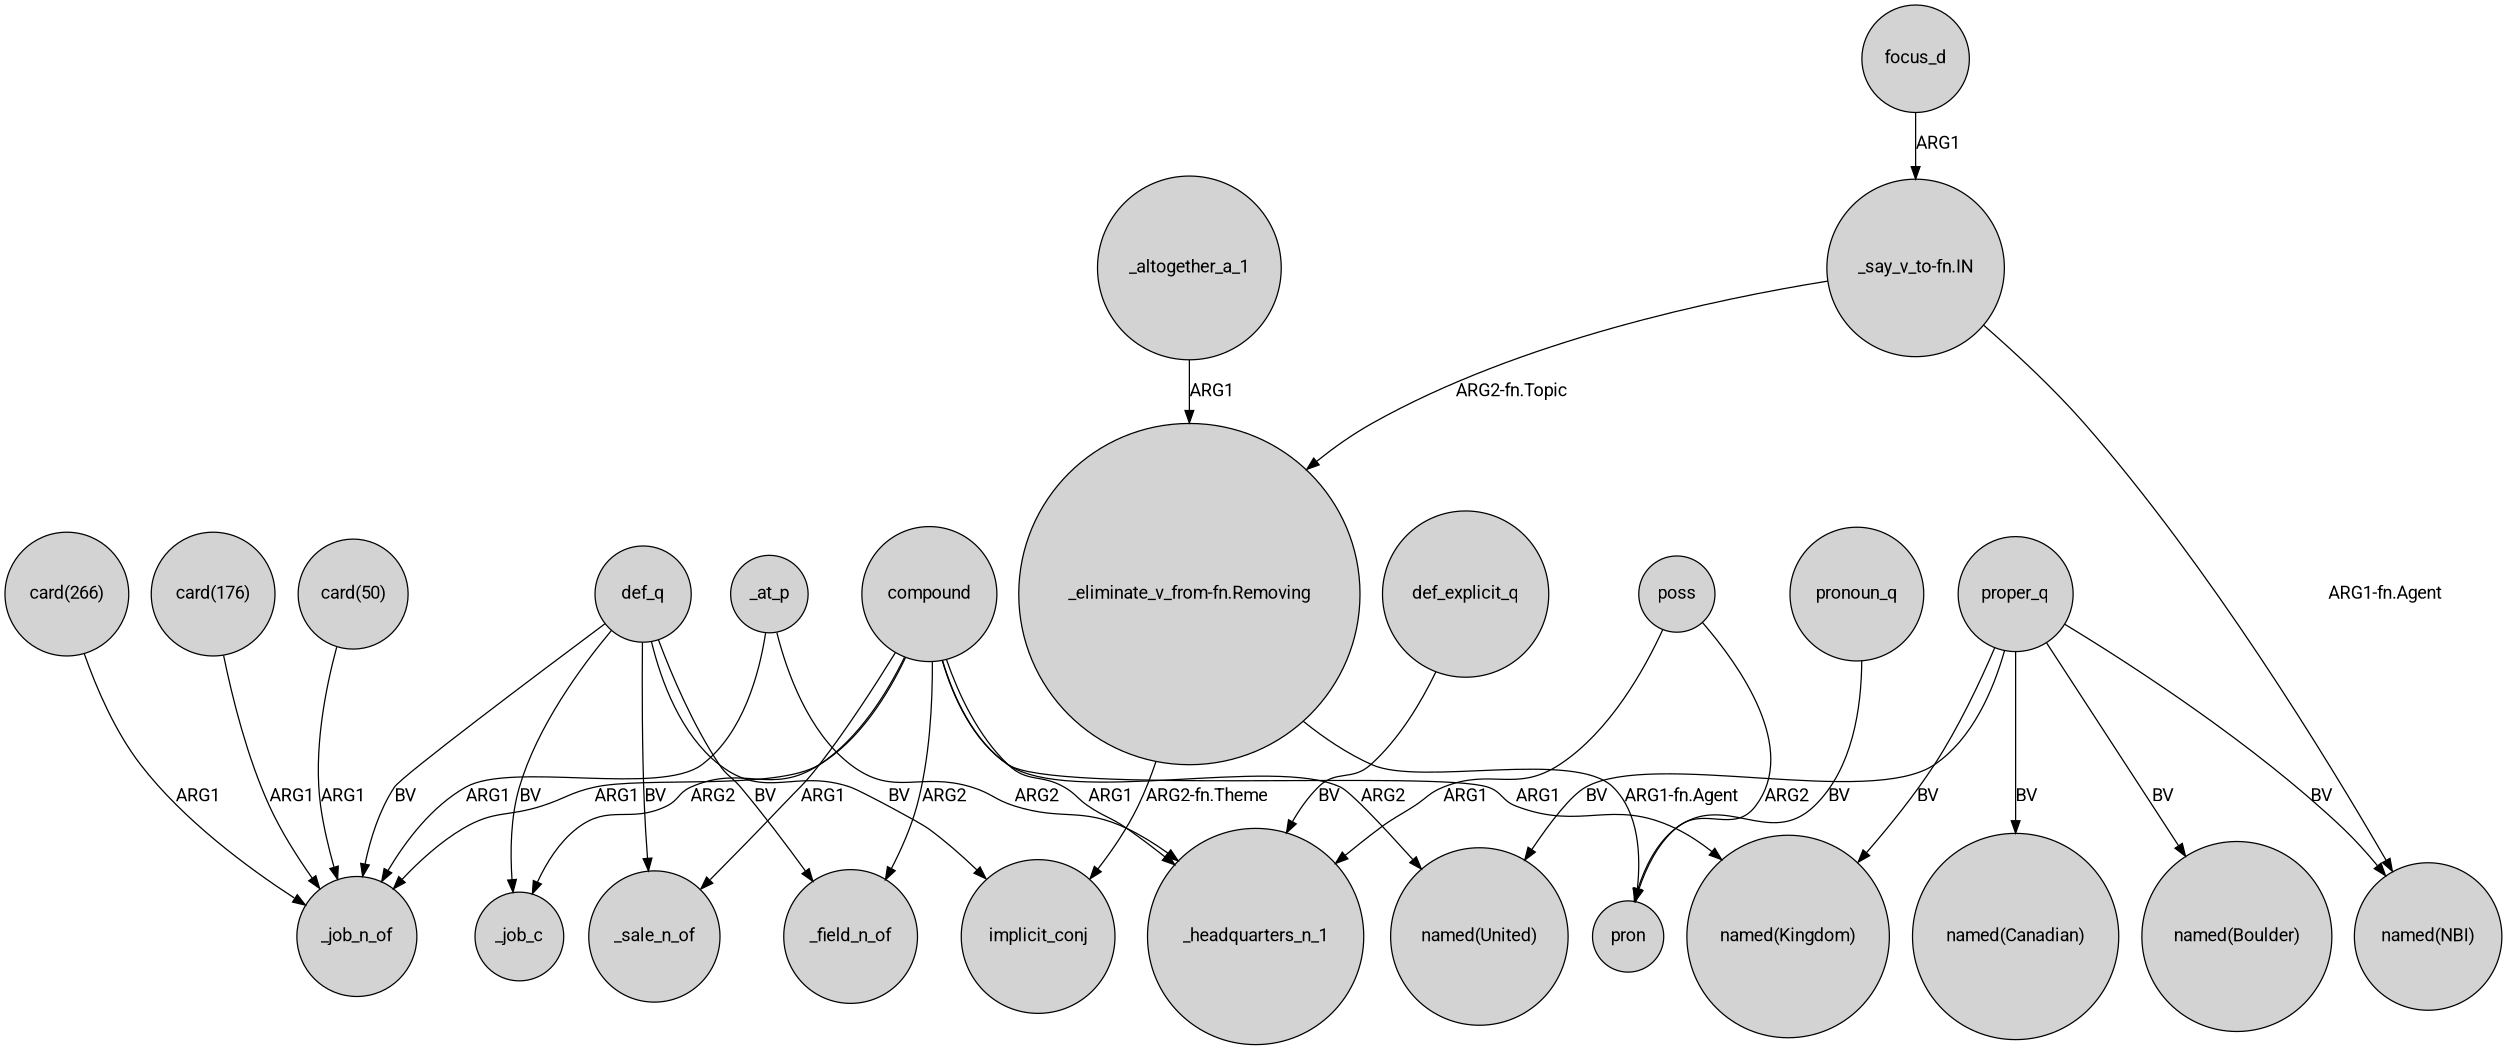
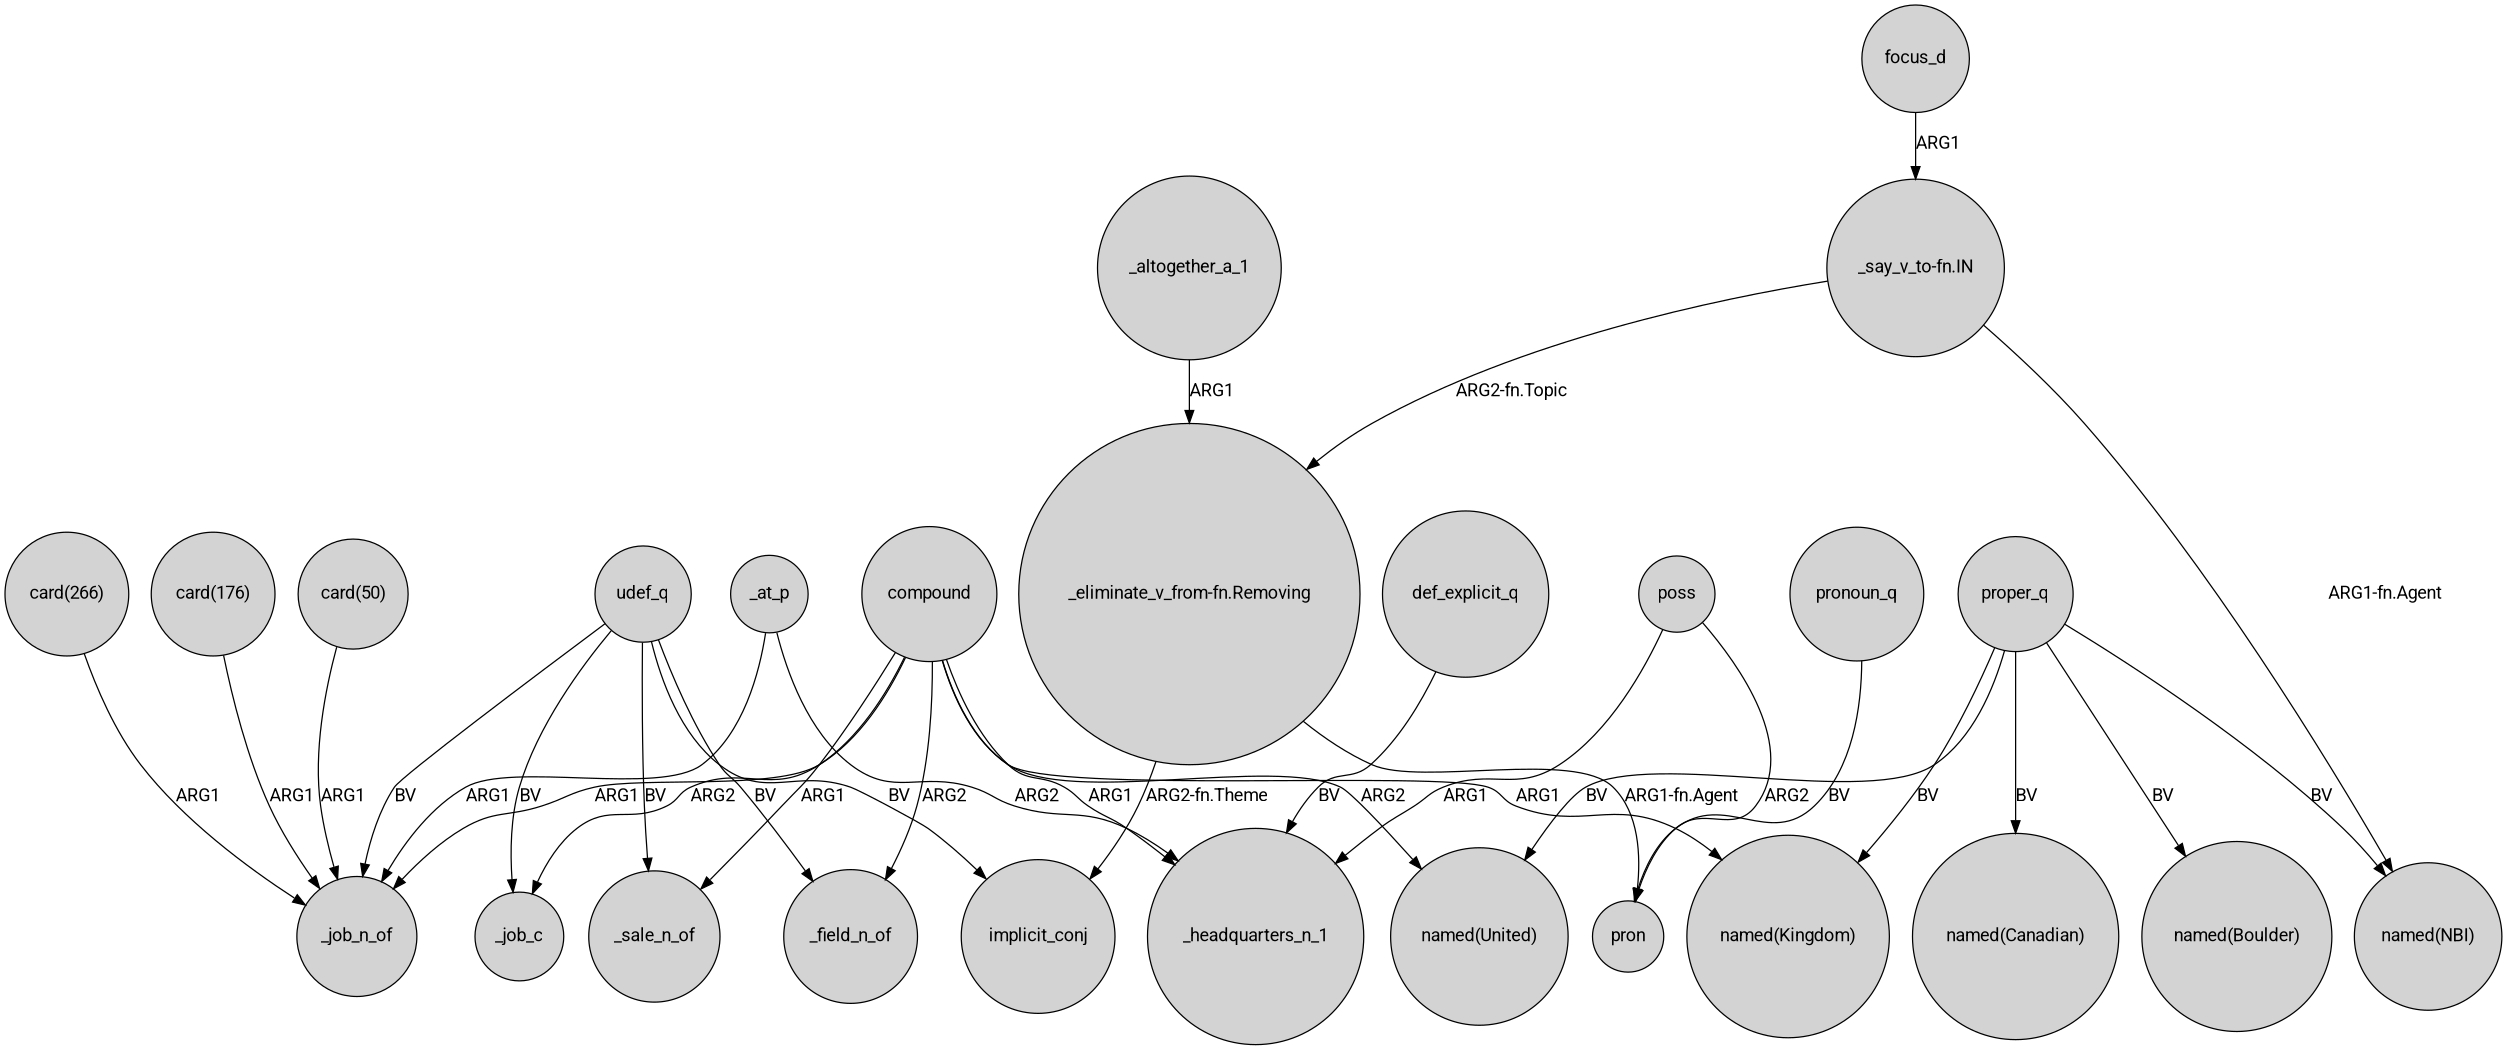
(643, 594) -> (643, 594)
